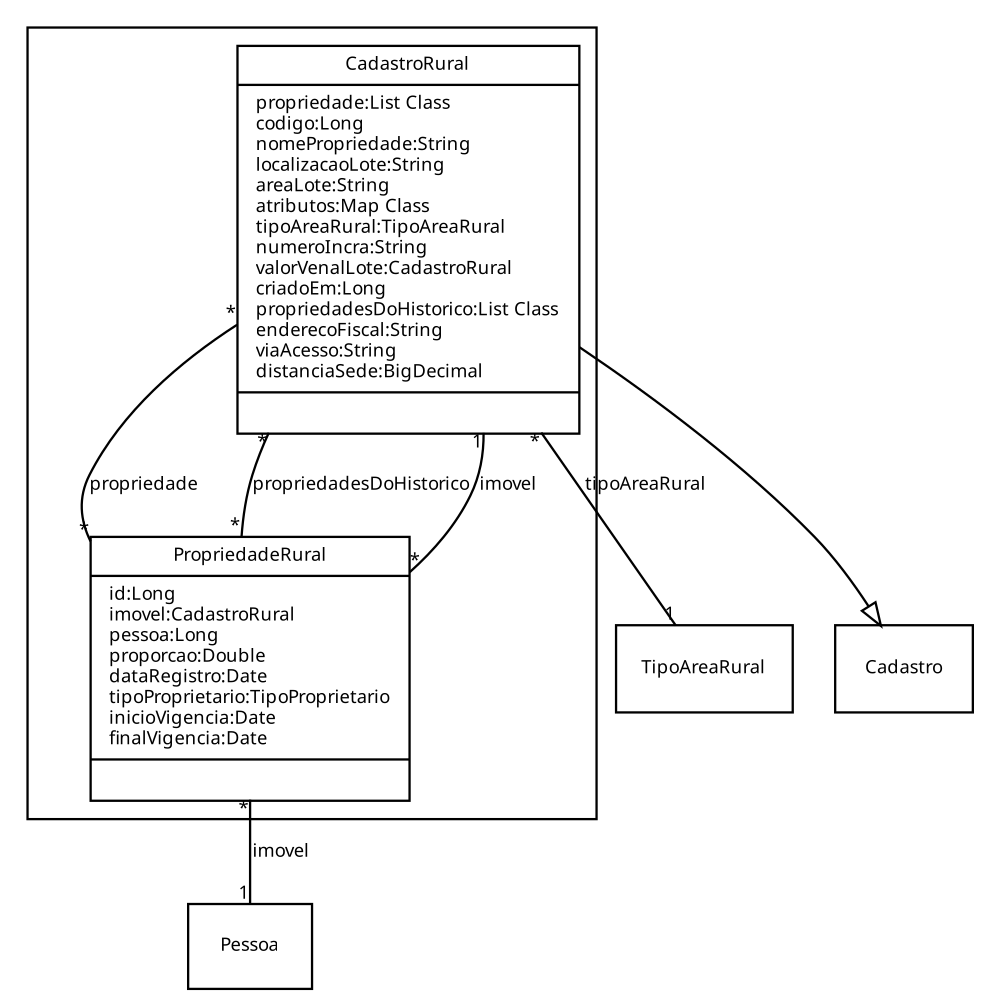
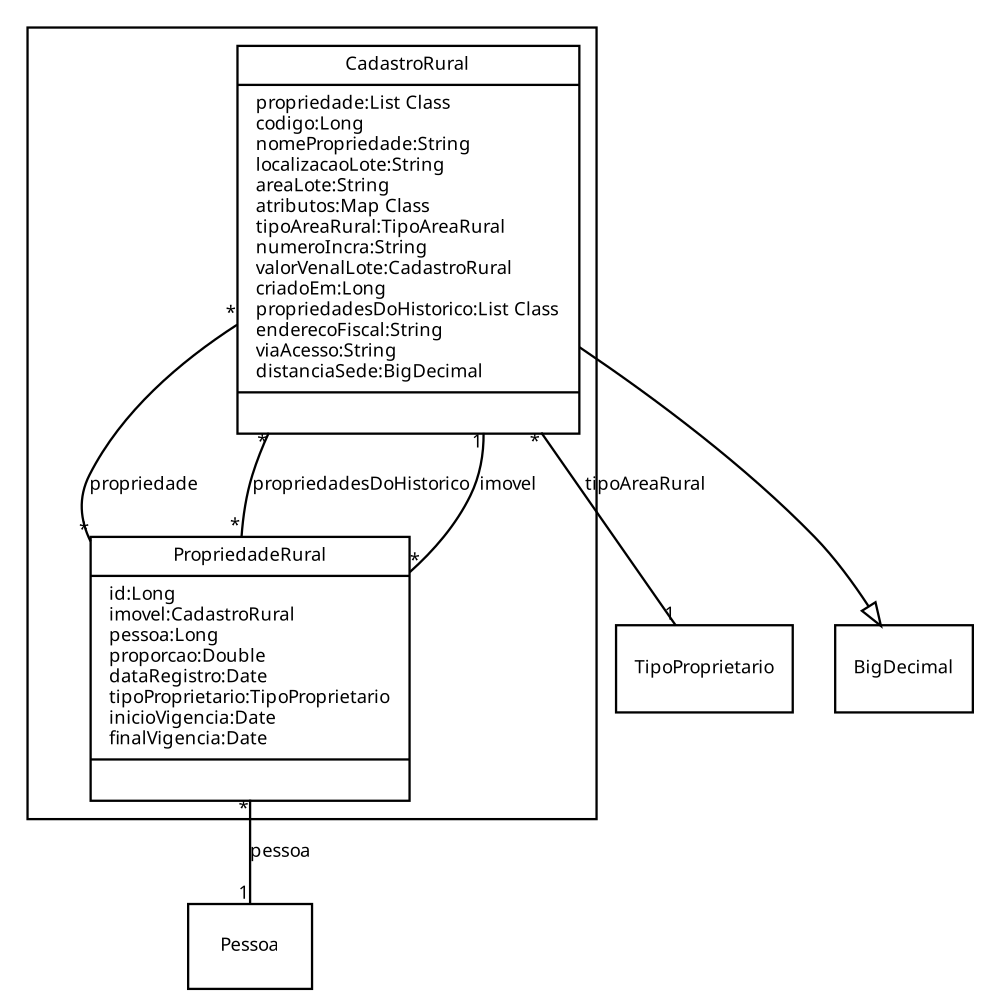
(704, 669) -> (704, 669)
(904, 669) -> (904, 669)
(281, 852) -> (281, 852)
